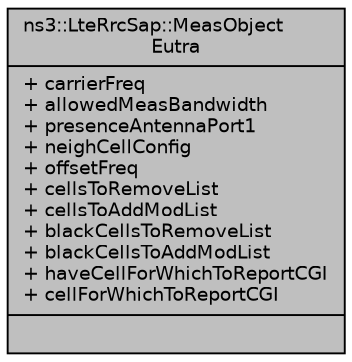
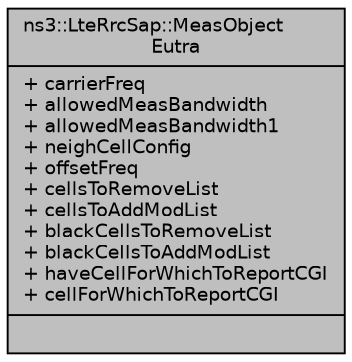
(140, 126) -> (151, 126)
